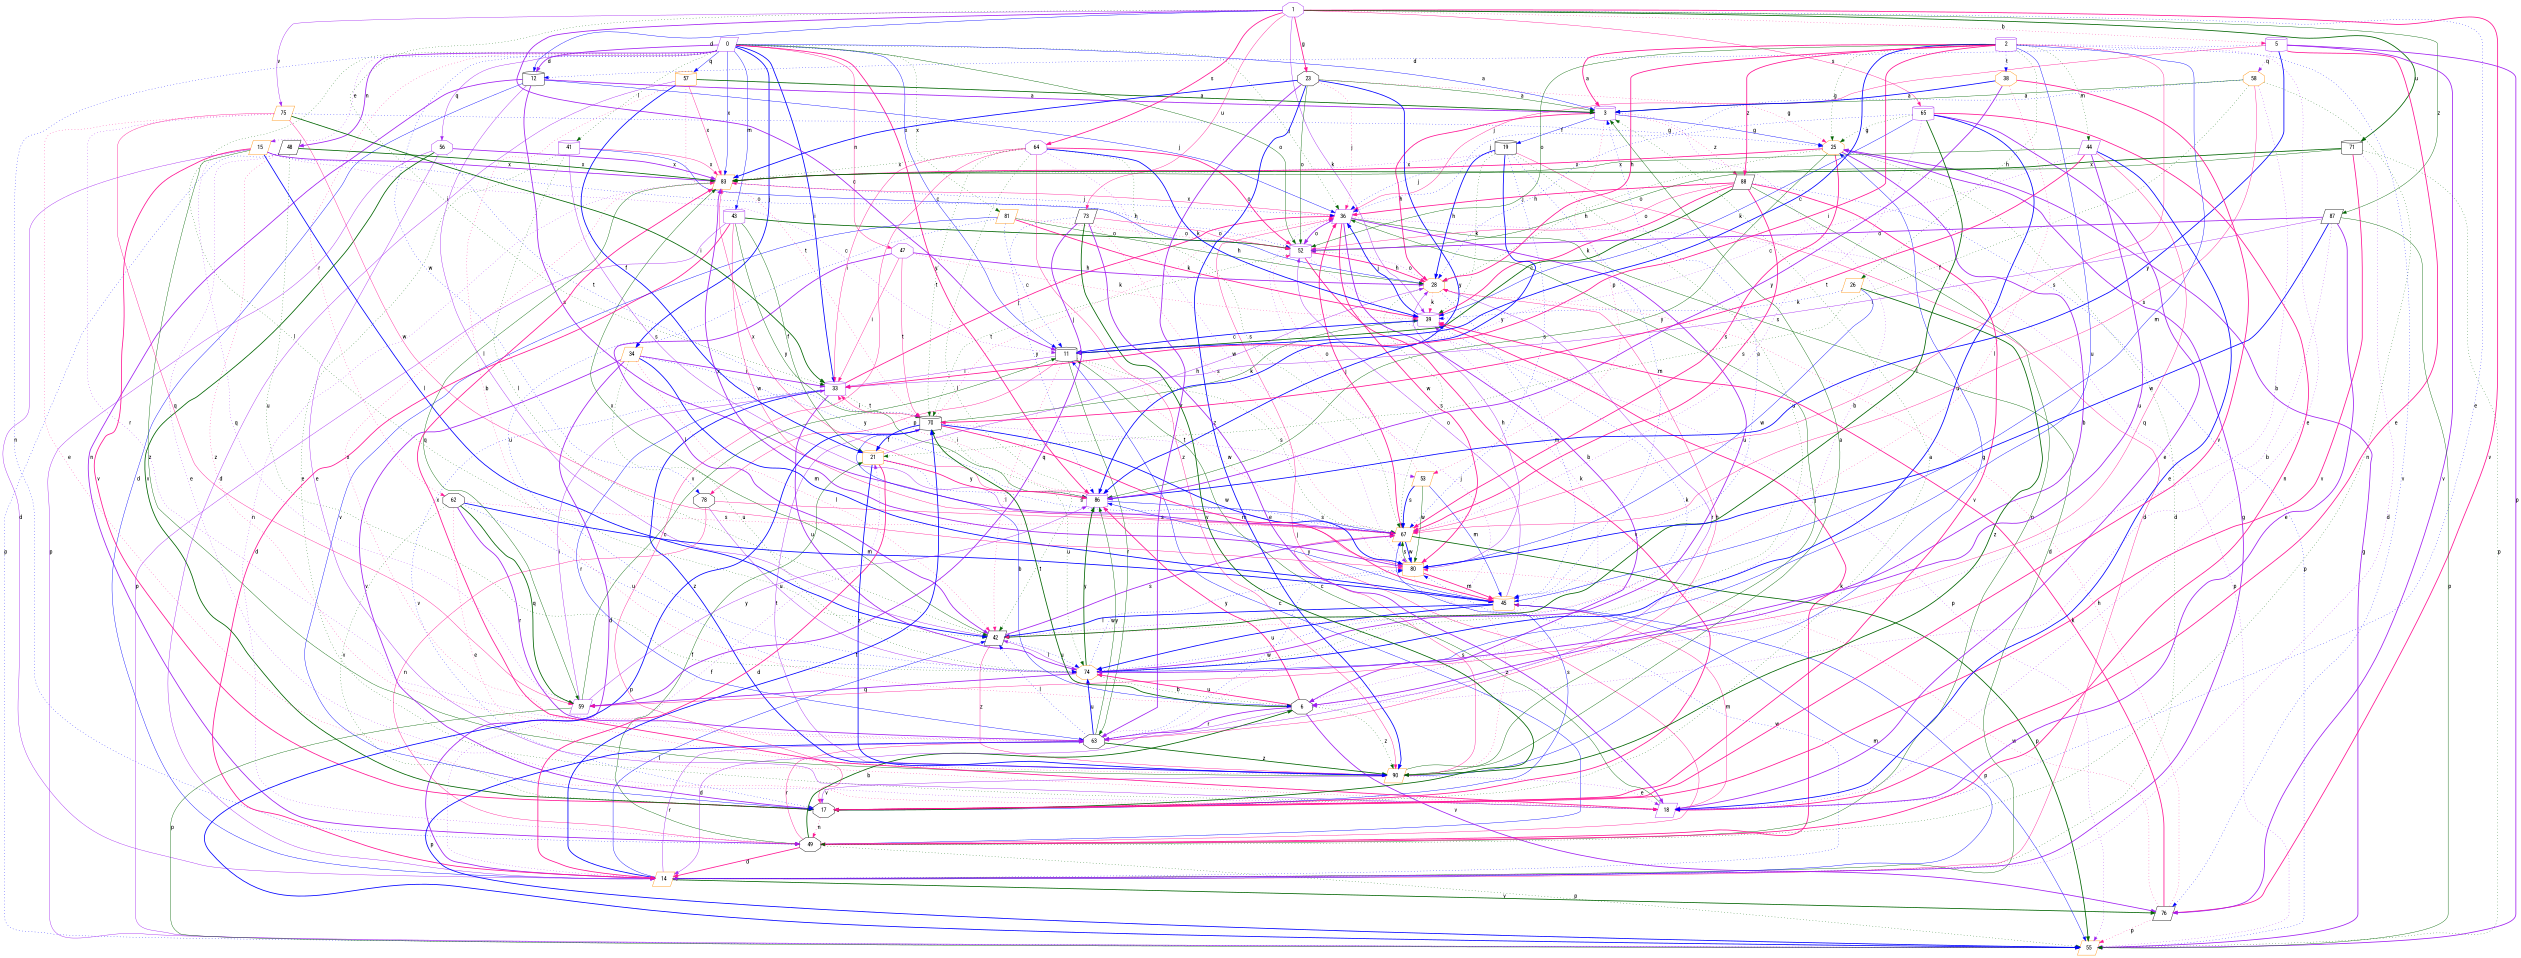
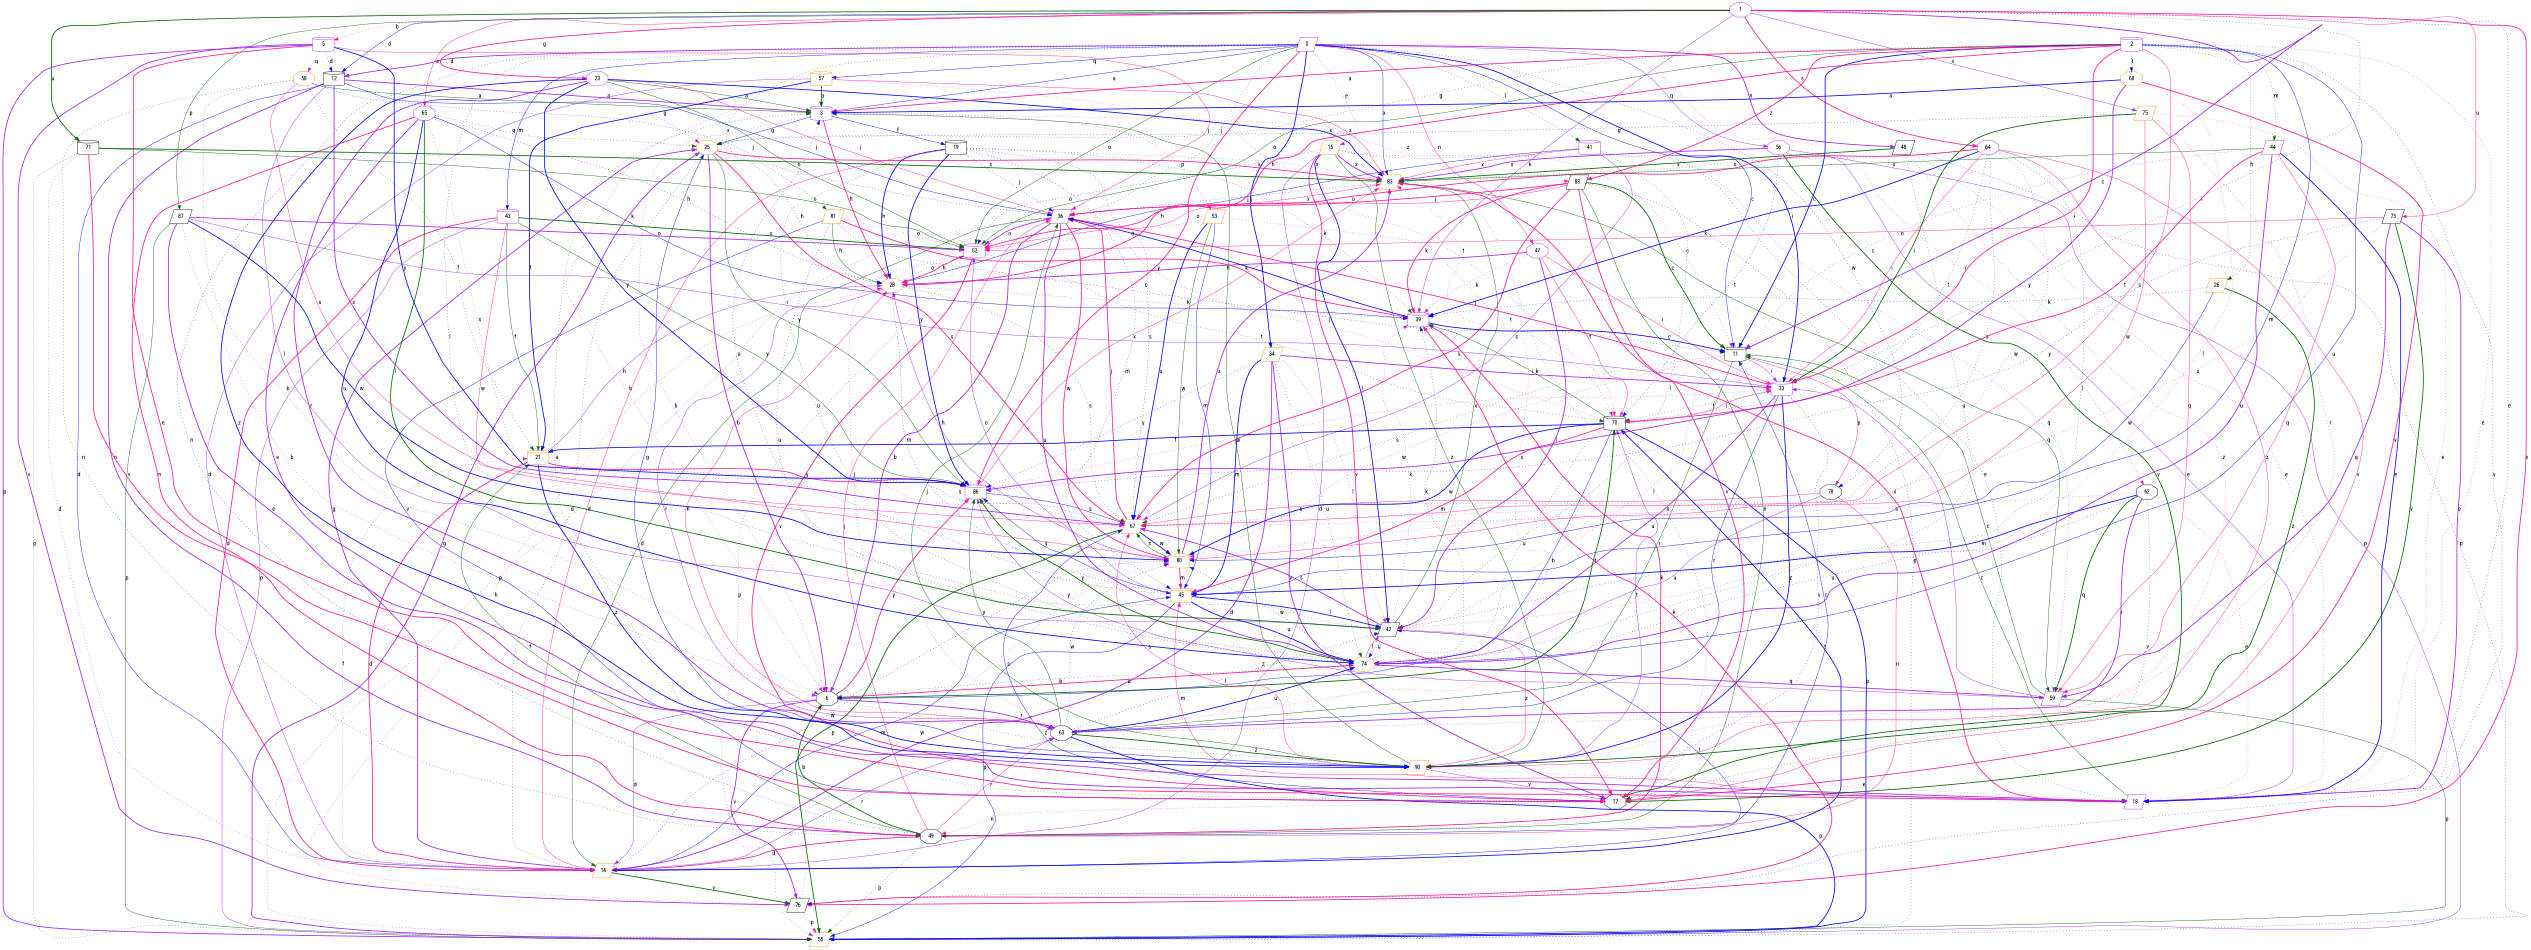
(1308, 79) -> (597, 79)
(2006, 79) -> (2132, 79)
(1923, 113) -> (424, 113)
(2439, 113) -> (191, 113)
(1351, 135) -> (817, 140)
(1165, 441) -> (1452, 269)
